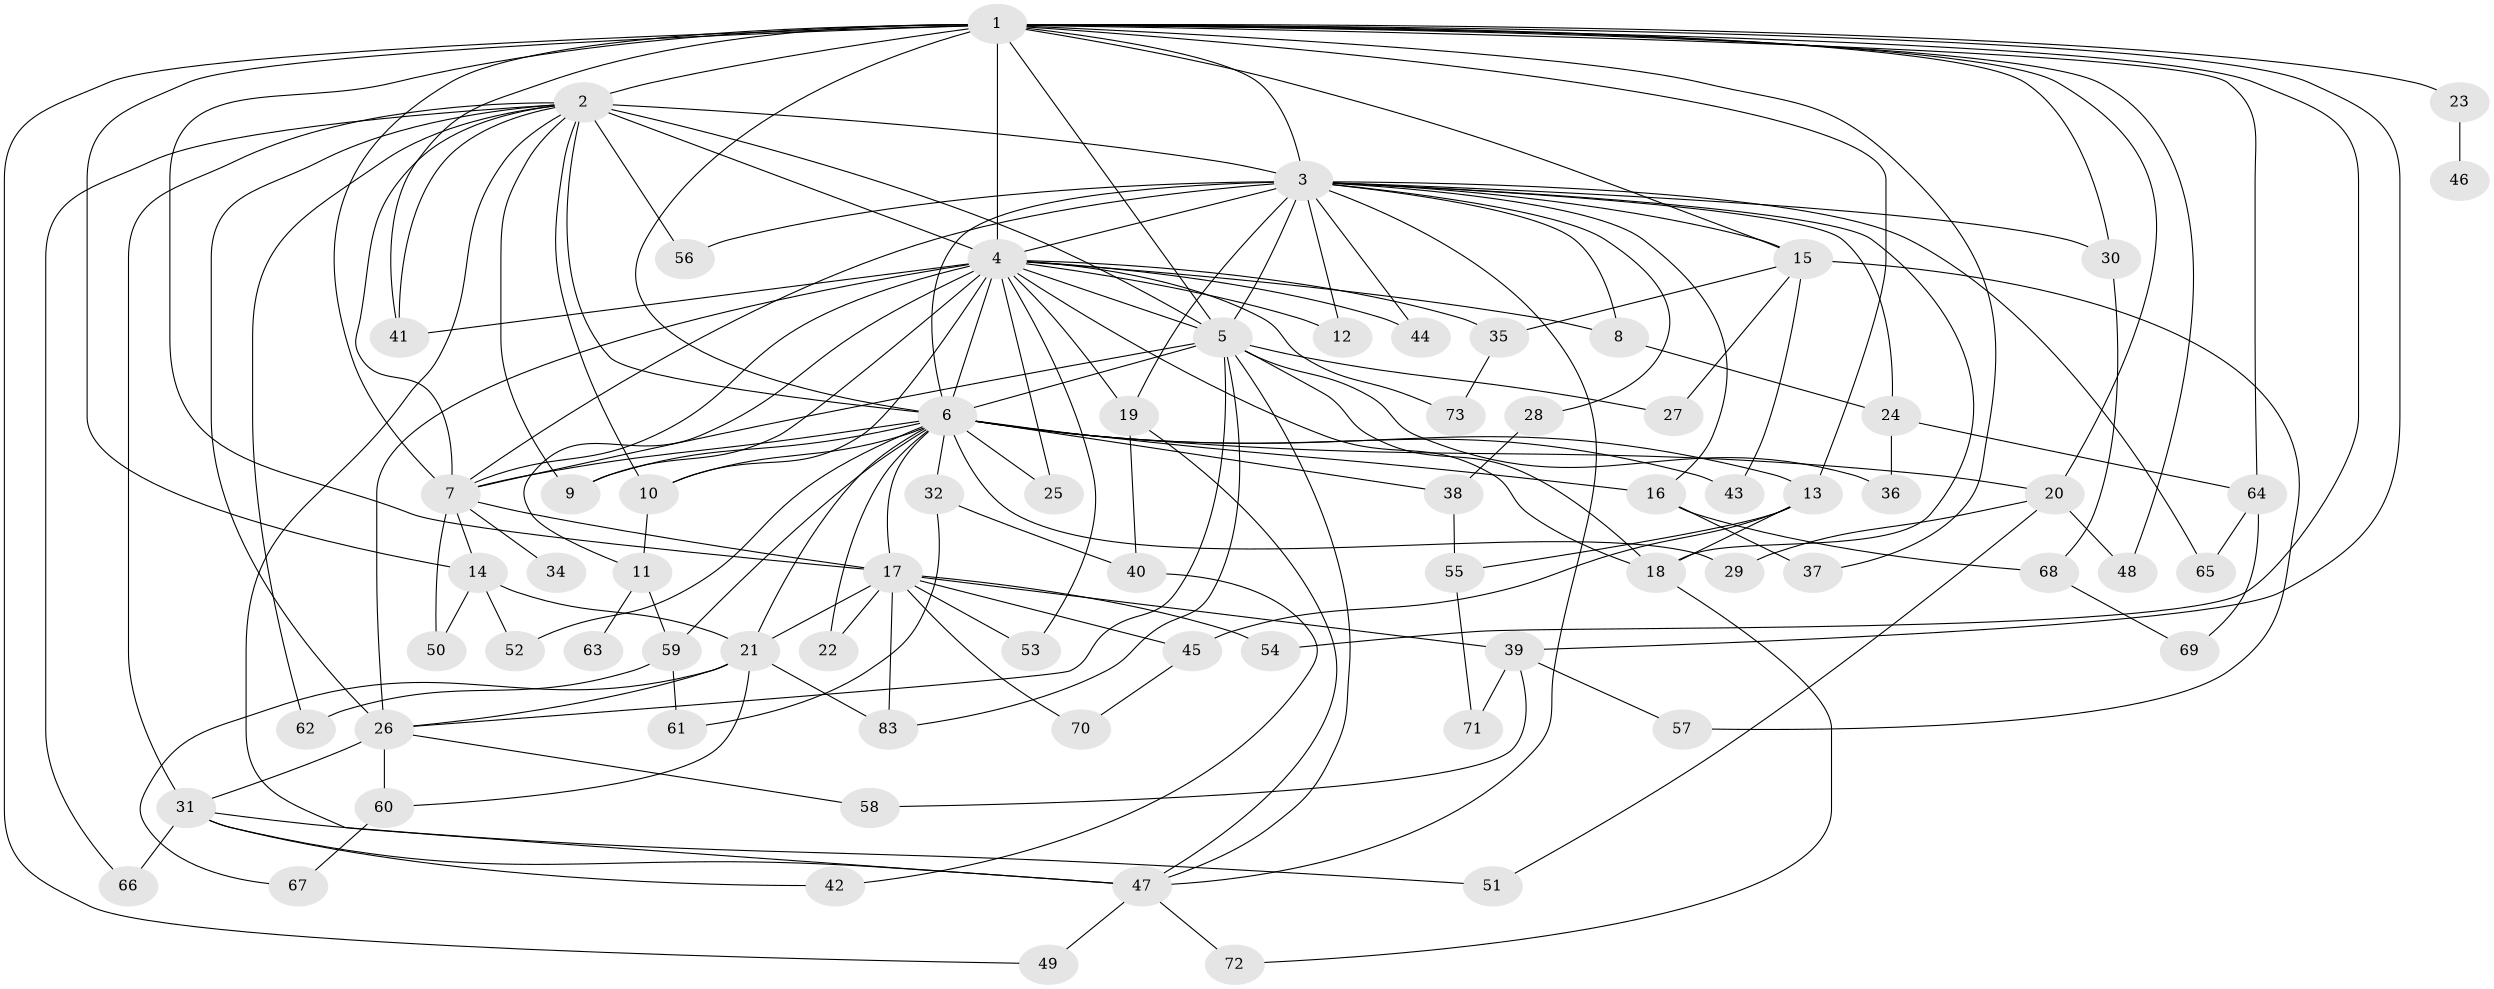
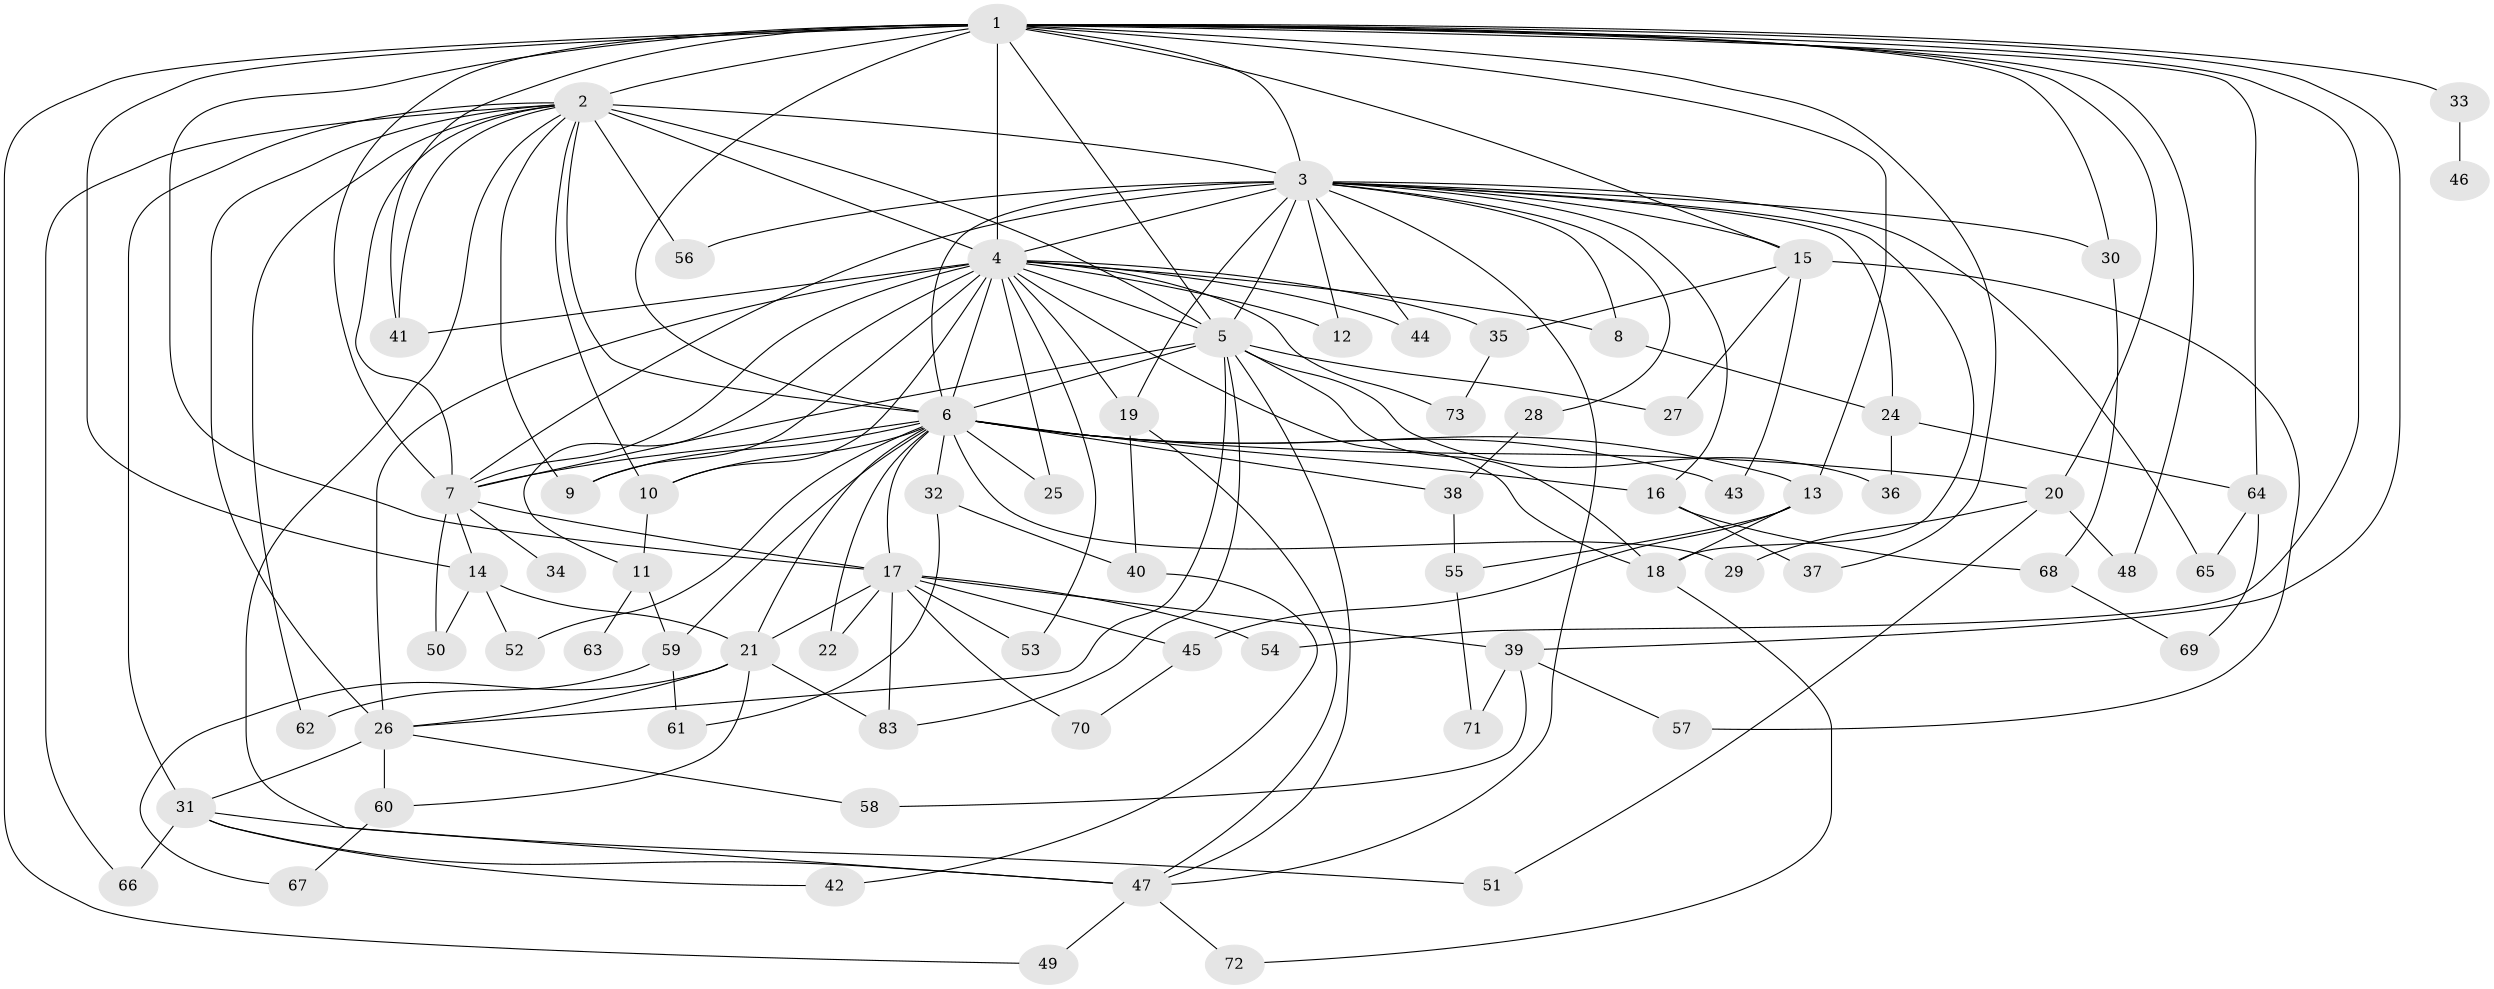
(2460, 102) -> (2460, 102)
